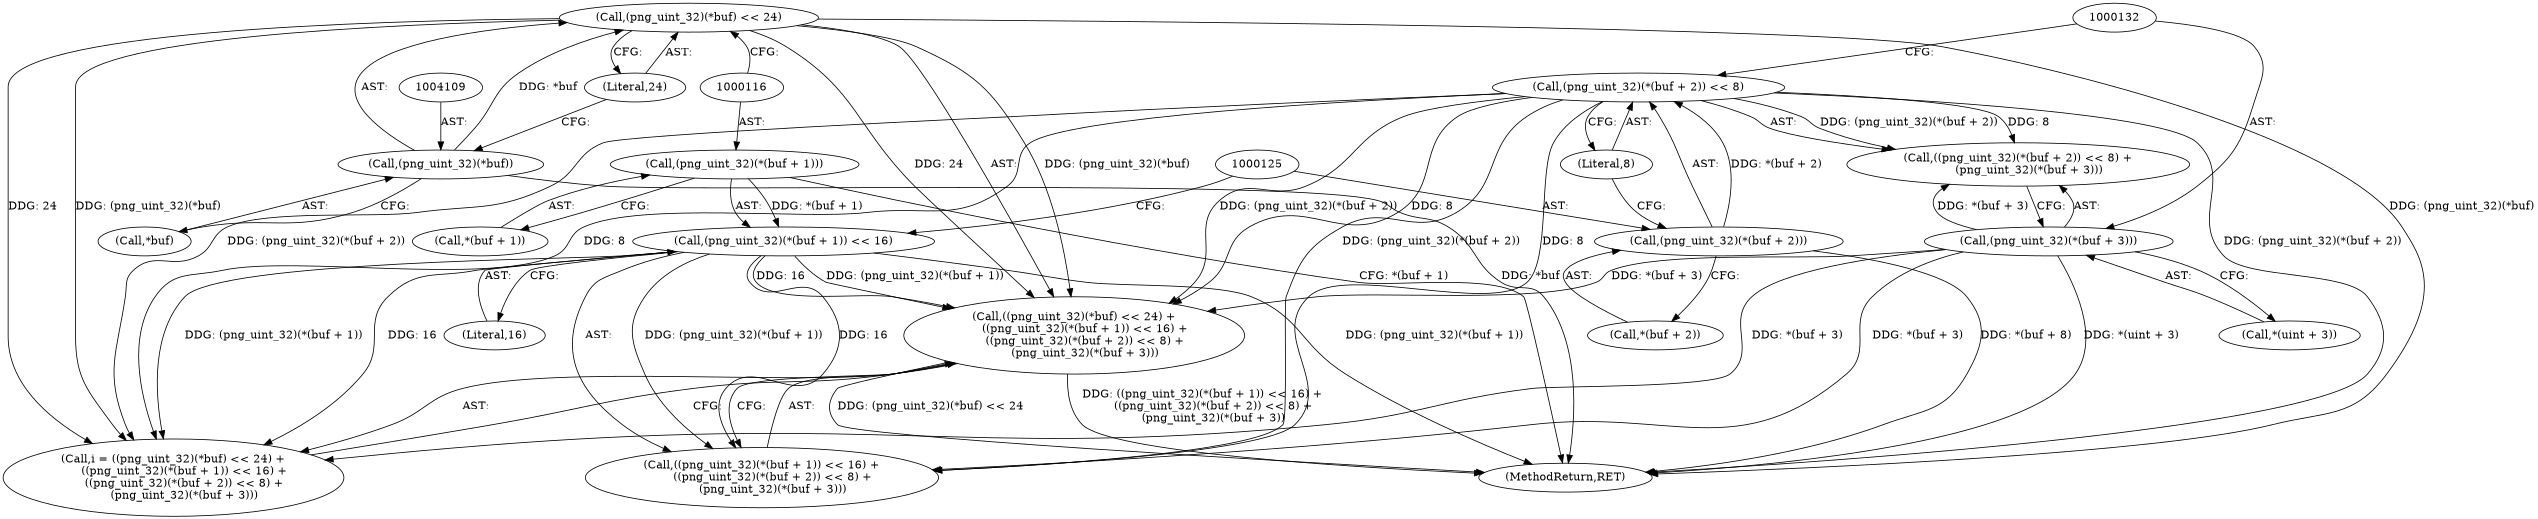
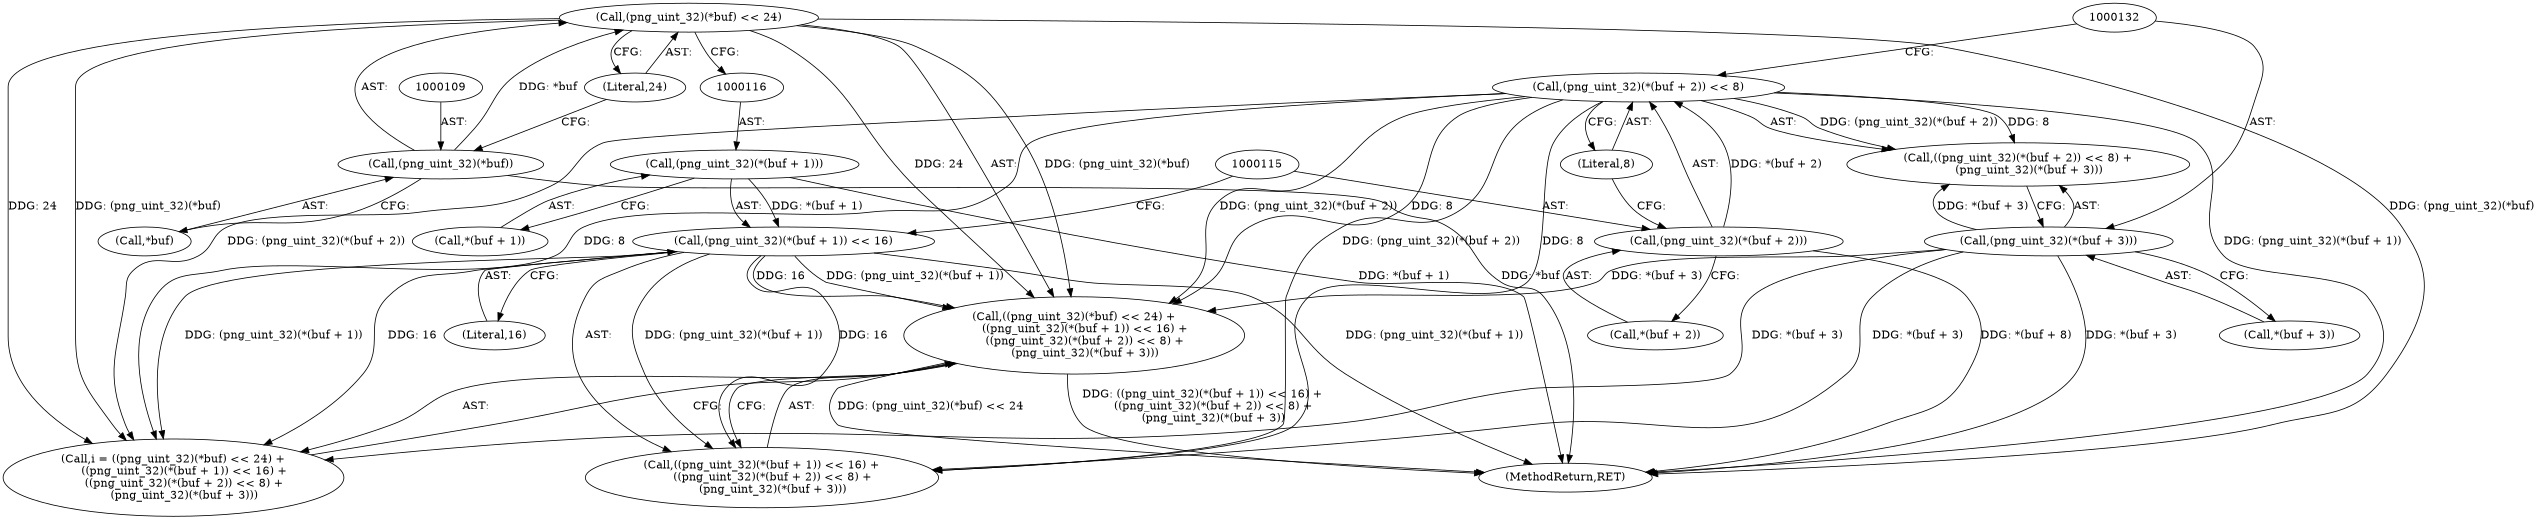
(749, 53) -> (705, 51)
(441, 88) -> (441, 88)
(1257, 164) -> (1257, 164)
(2313, 241) -> (2313, 241)
(1404, 276) -> (1404, 276)
(2131, 335) -> (2131, 335)
(2290, 335) -> (2290, 335)
